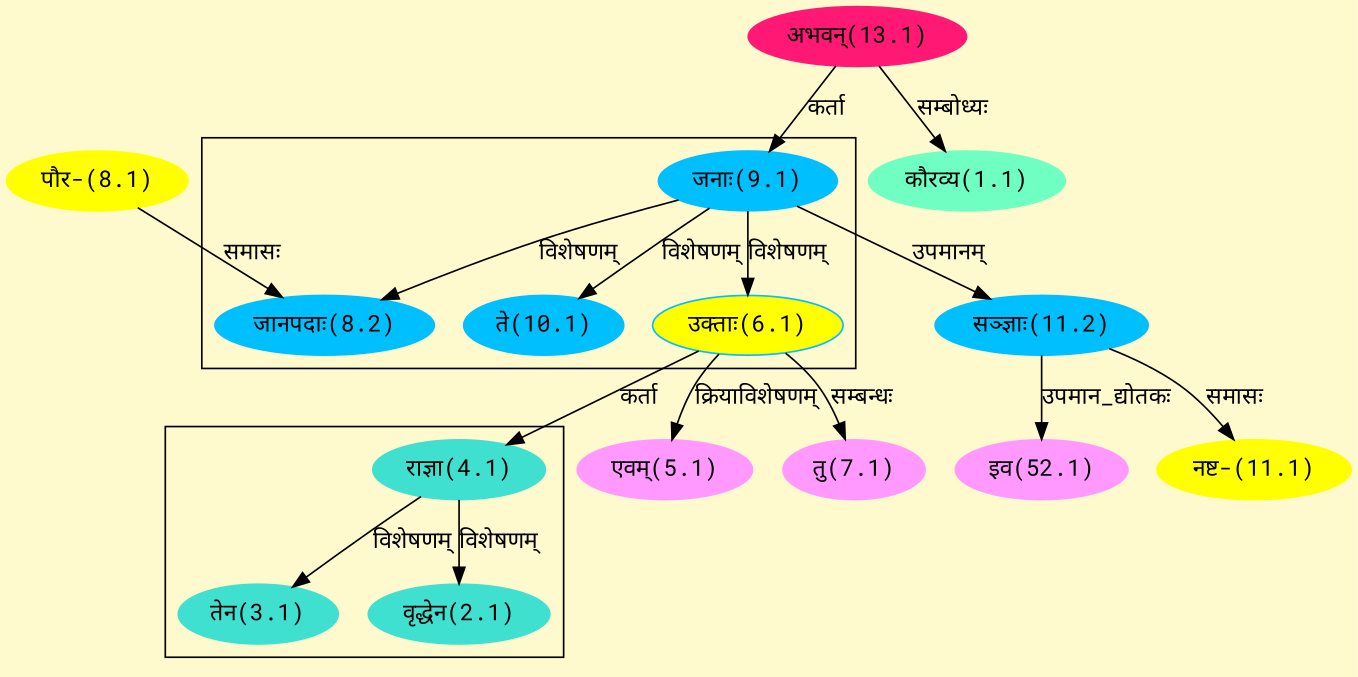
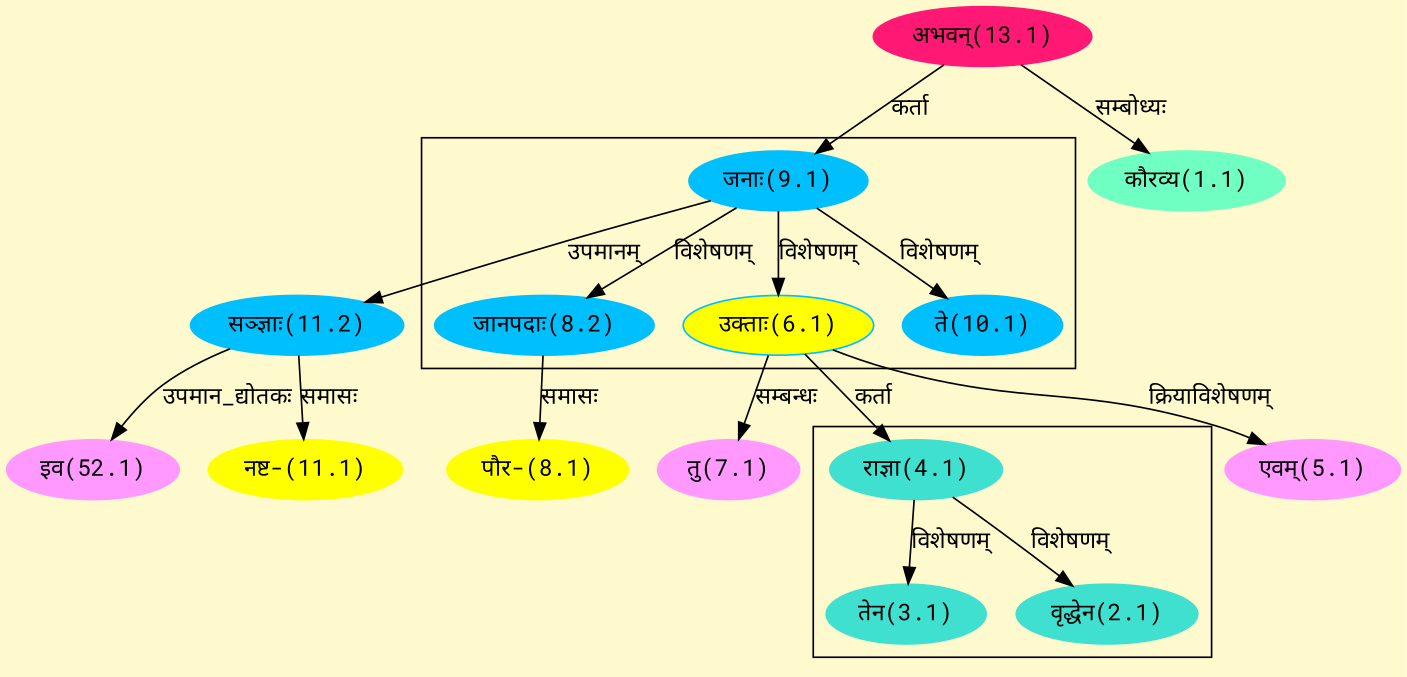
(213, 254) -> (541, 389)
